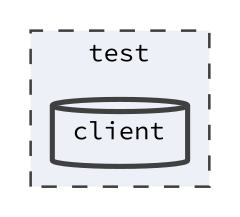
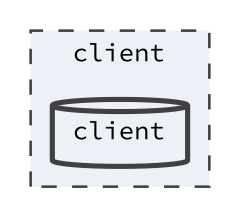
(120, 55) -> (120, 55)
